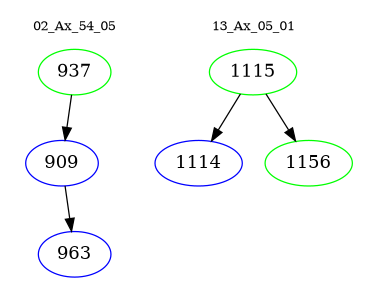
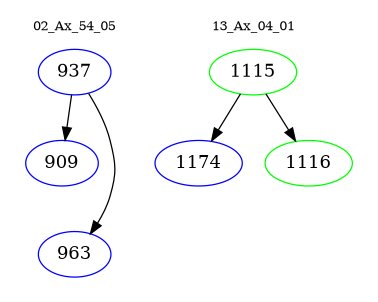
(254, 27) -> (254, 27)
(75, 72) -> (75, 72)
(199, 163) -> (199, 163)
(309, 163) -> (309, 163)
(67, 202) -> (114, 157)
